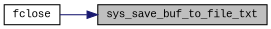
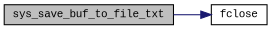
(73, 15) -> (187, 15)
